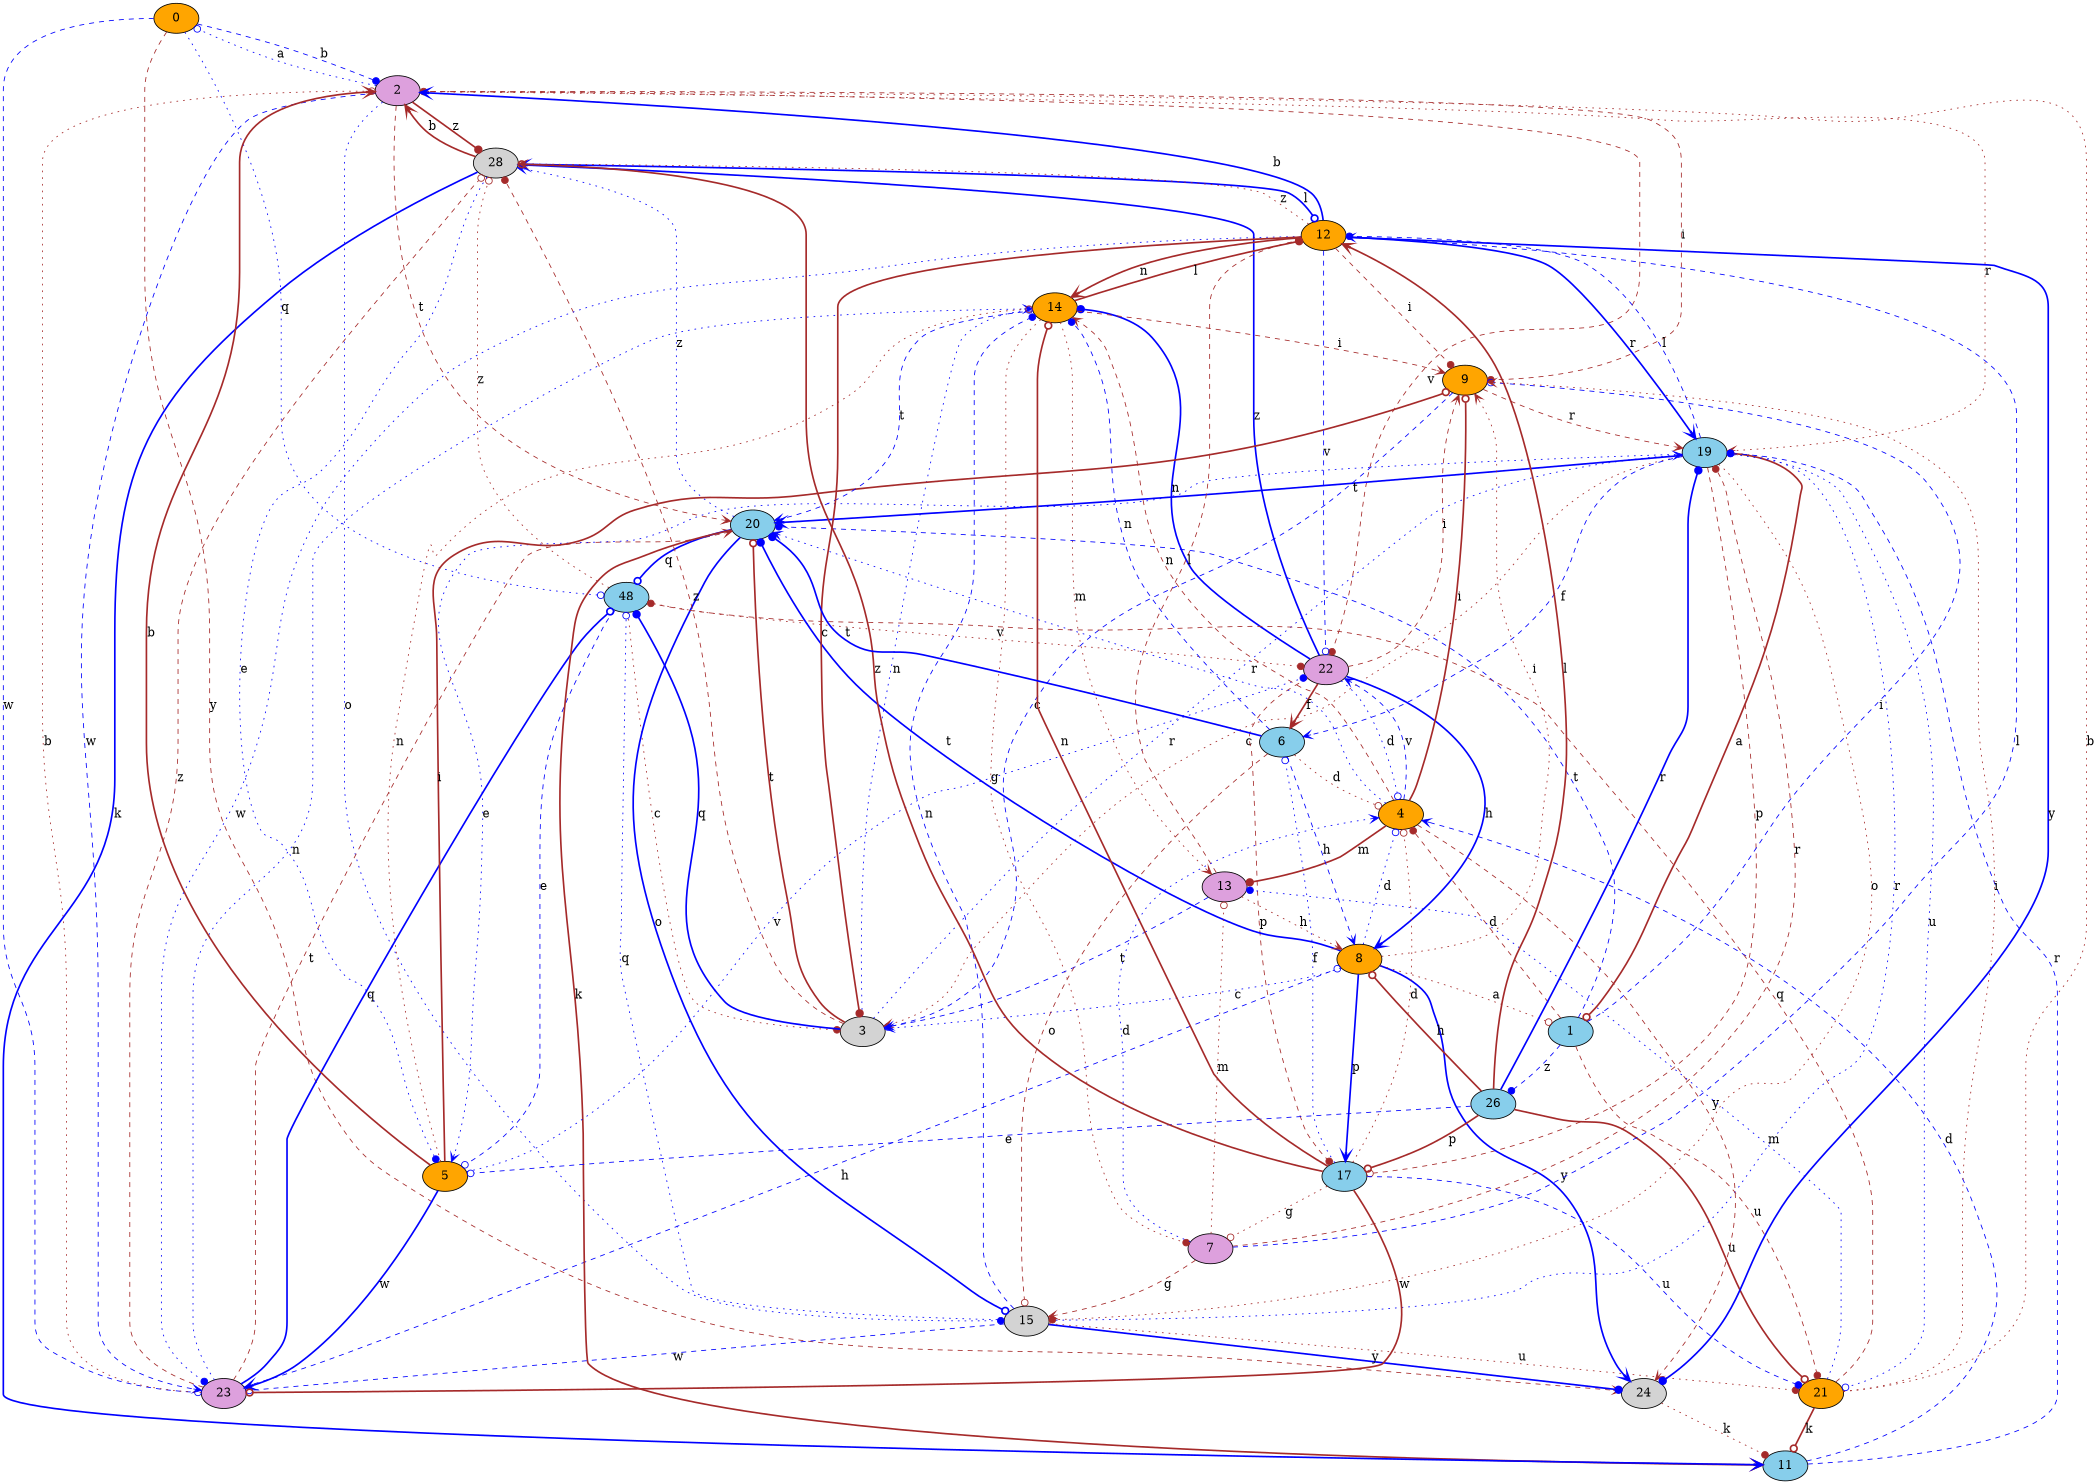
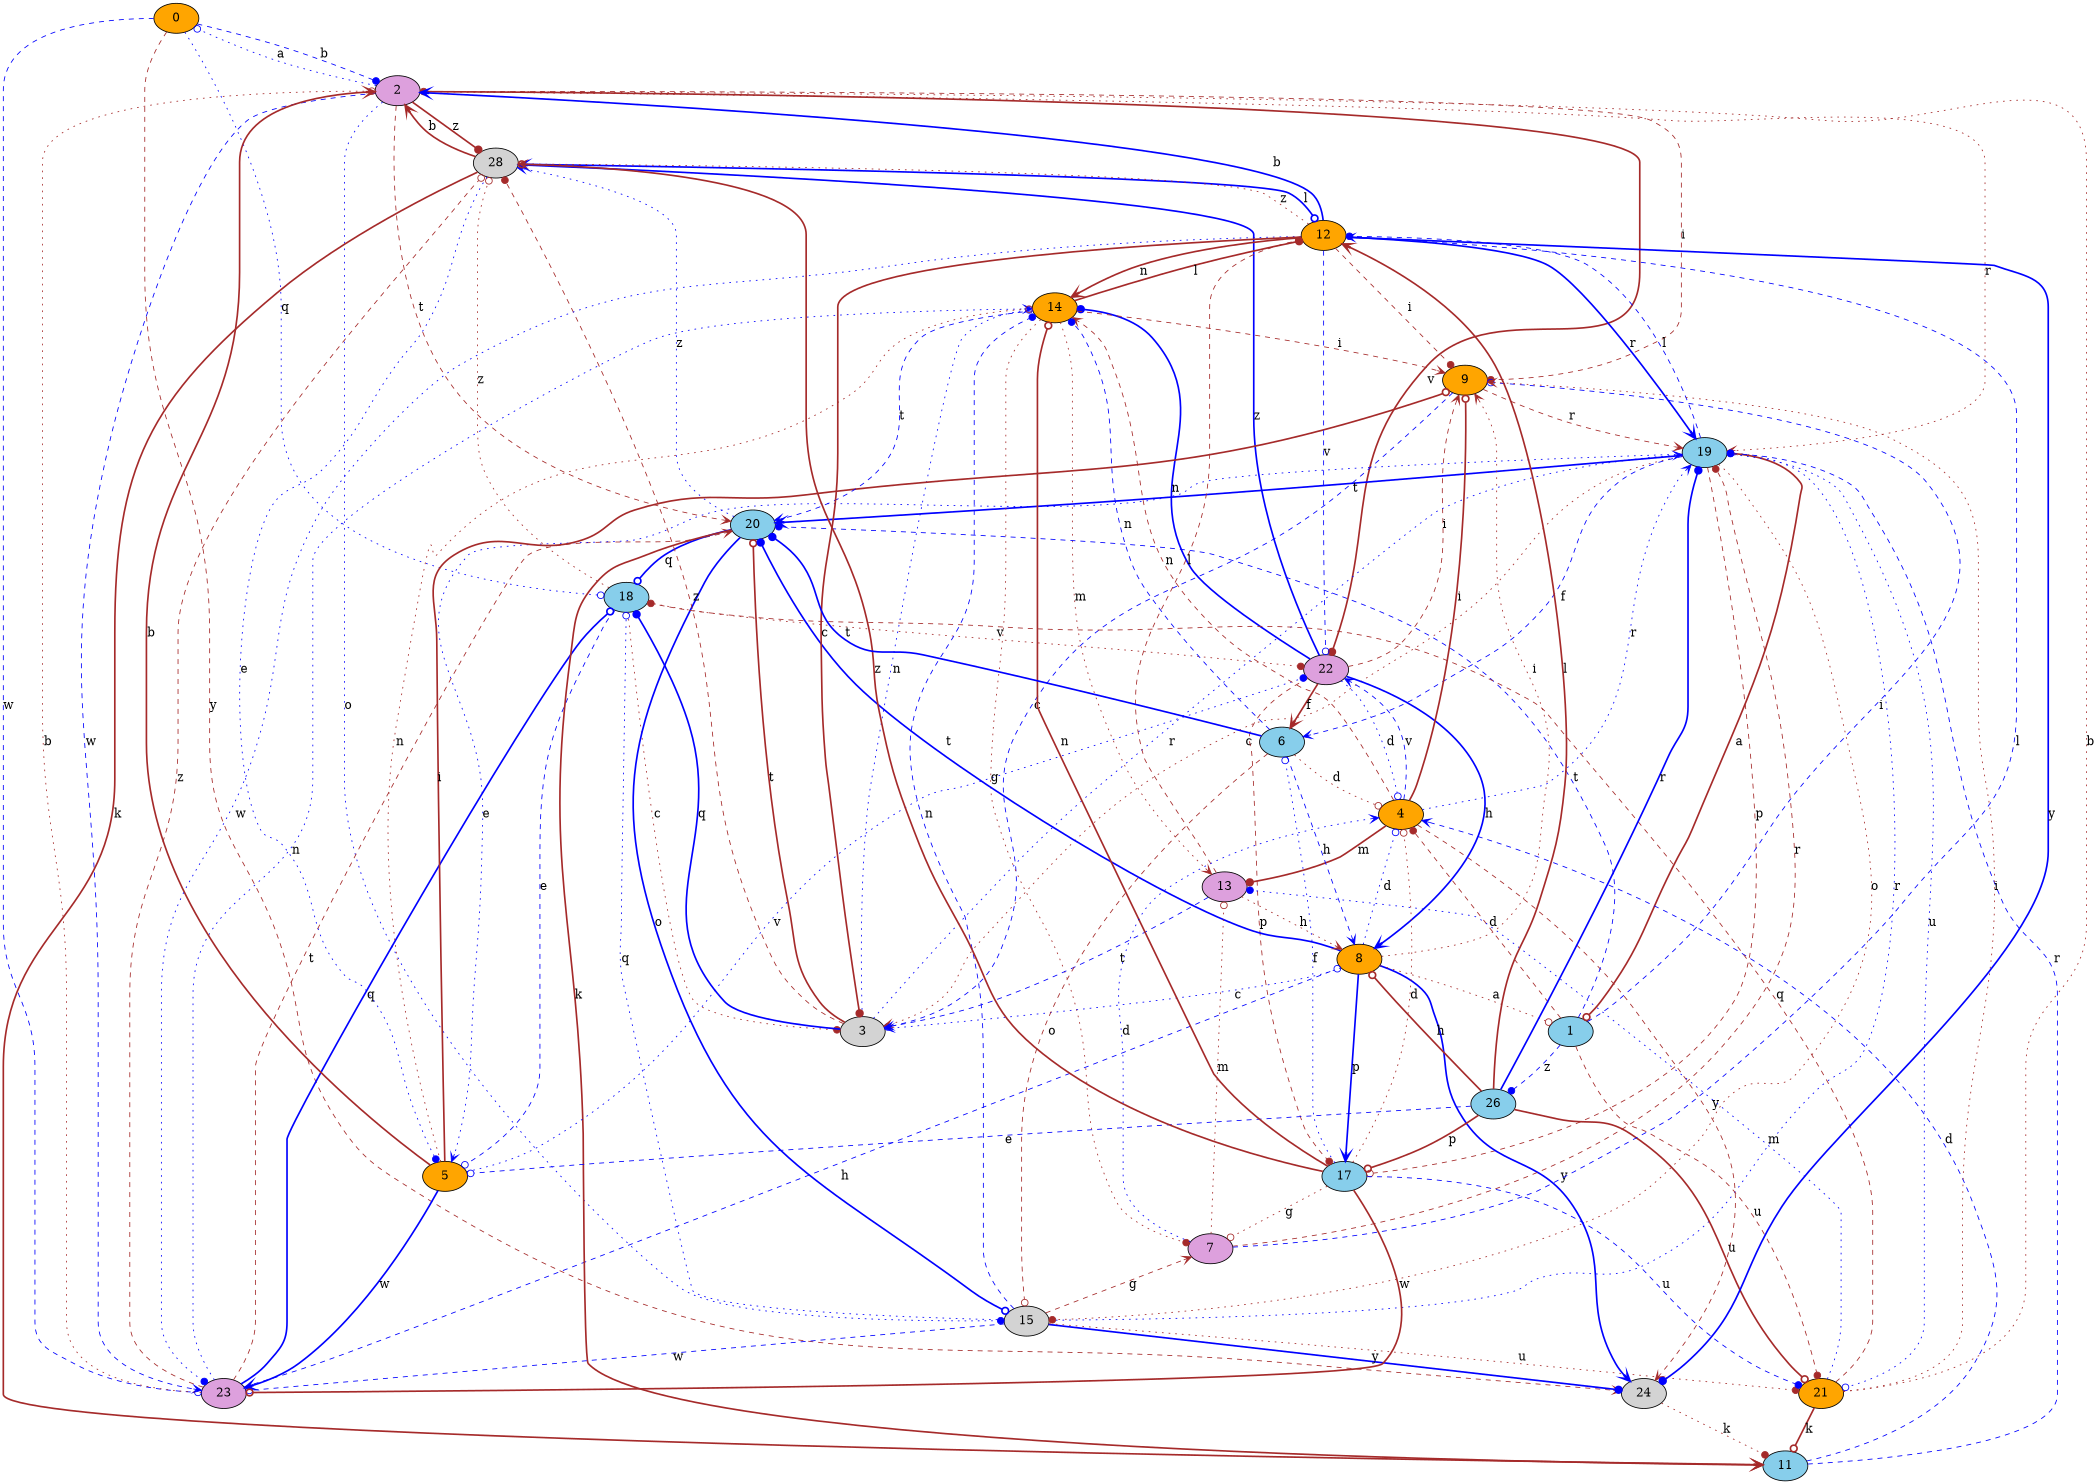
(1367, 117) -> (1367, 117)
(626, 597) -> (626, 597)
(1106, 641) -> (1615, 697)
(1129, 1296) -> (1115, 1286)
(169, 1418) -> (169, 1418)
